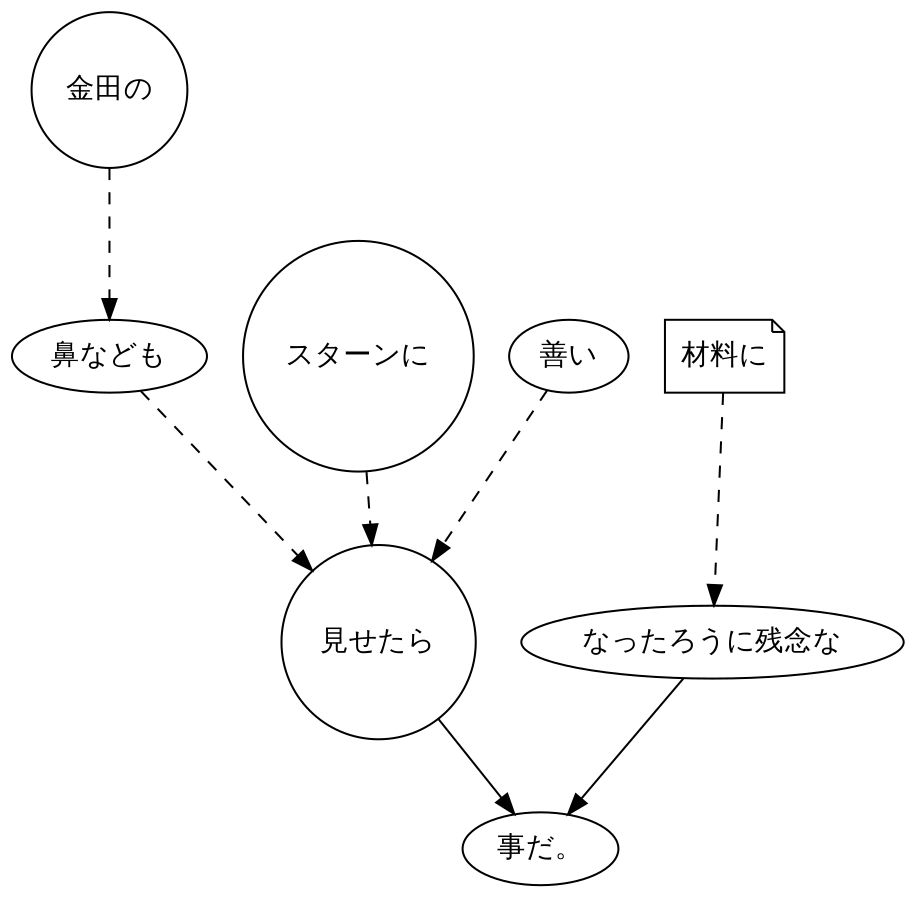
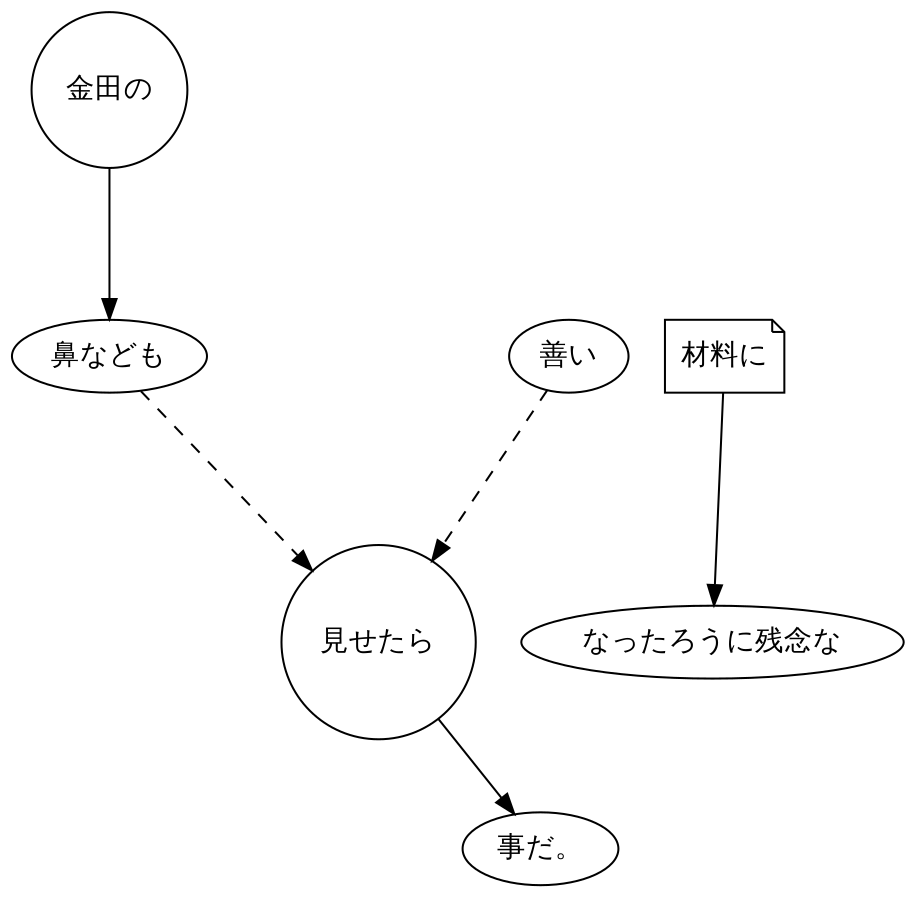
(109, 233) -> (109, 233)
(358, 356) -> none
(719, 489) -> (719, 489)
(632, 738) -> none
